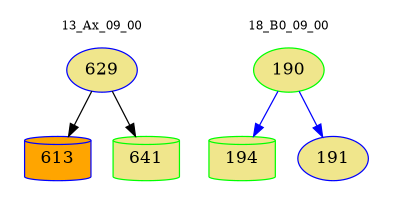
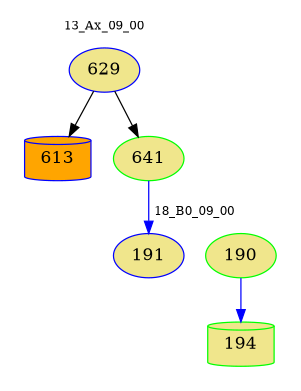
(308, 109) -> (149, 208)
(146, 159) -> (149, 159)
